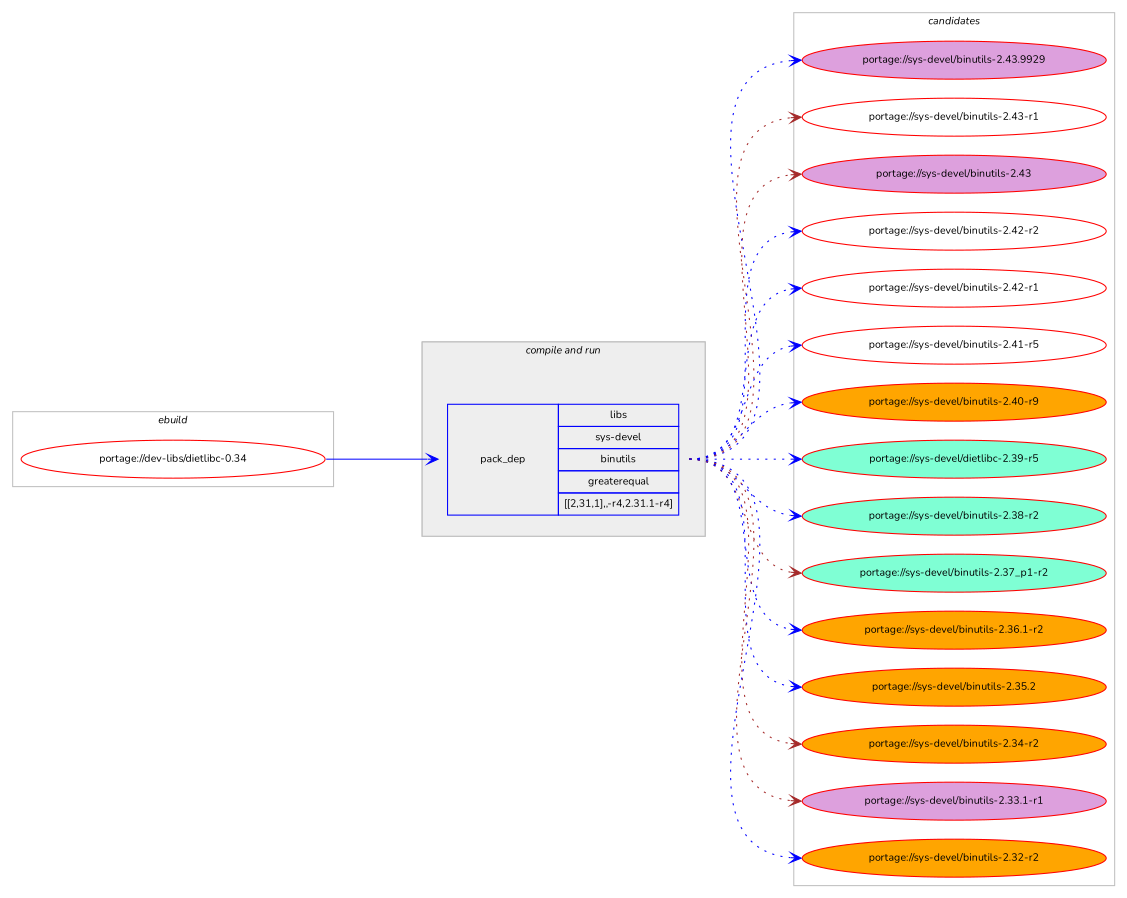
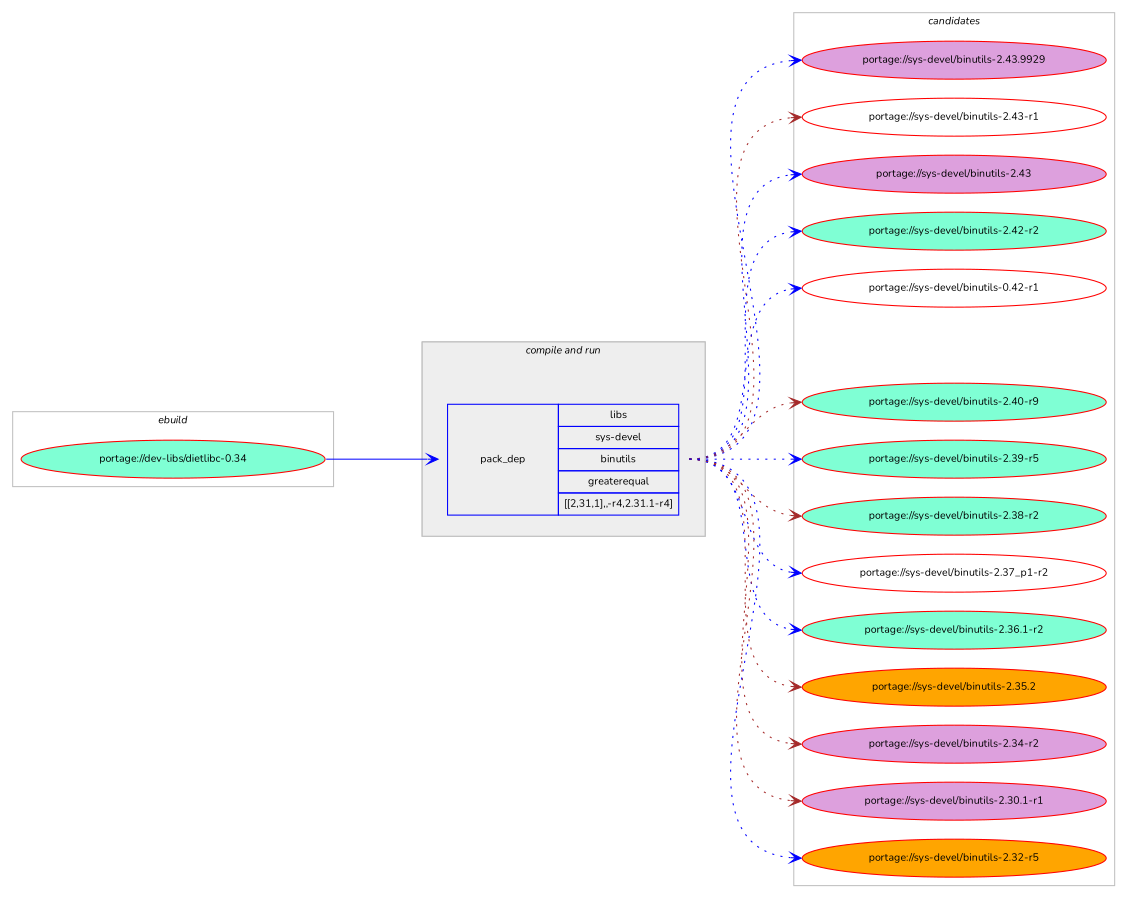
(954, 231) -> (954, 231)
(954, 288) -> (954, 288)
(746, 322) -> (746, 322)
(954, 345) -> none
(954, 402) -> (954, 402)
(756, 420) -> (756, 420)
(173, 459) -> (173, 459)
(954, 459) -> (954, 459)
(756, 498) -> (756, 498)
(743, 511) -> (743, 511)
(745, 568) -> (745, 568)
(954, 573) -> (954, 573)
(954, 630) -> (954, 630)
(954, 744) -> (954, 744)
(954, 801) -> (954, 801)
(954, 858) -> (954, 858)
